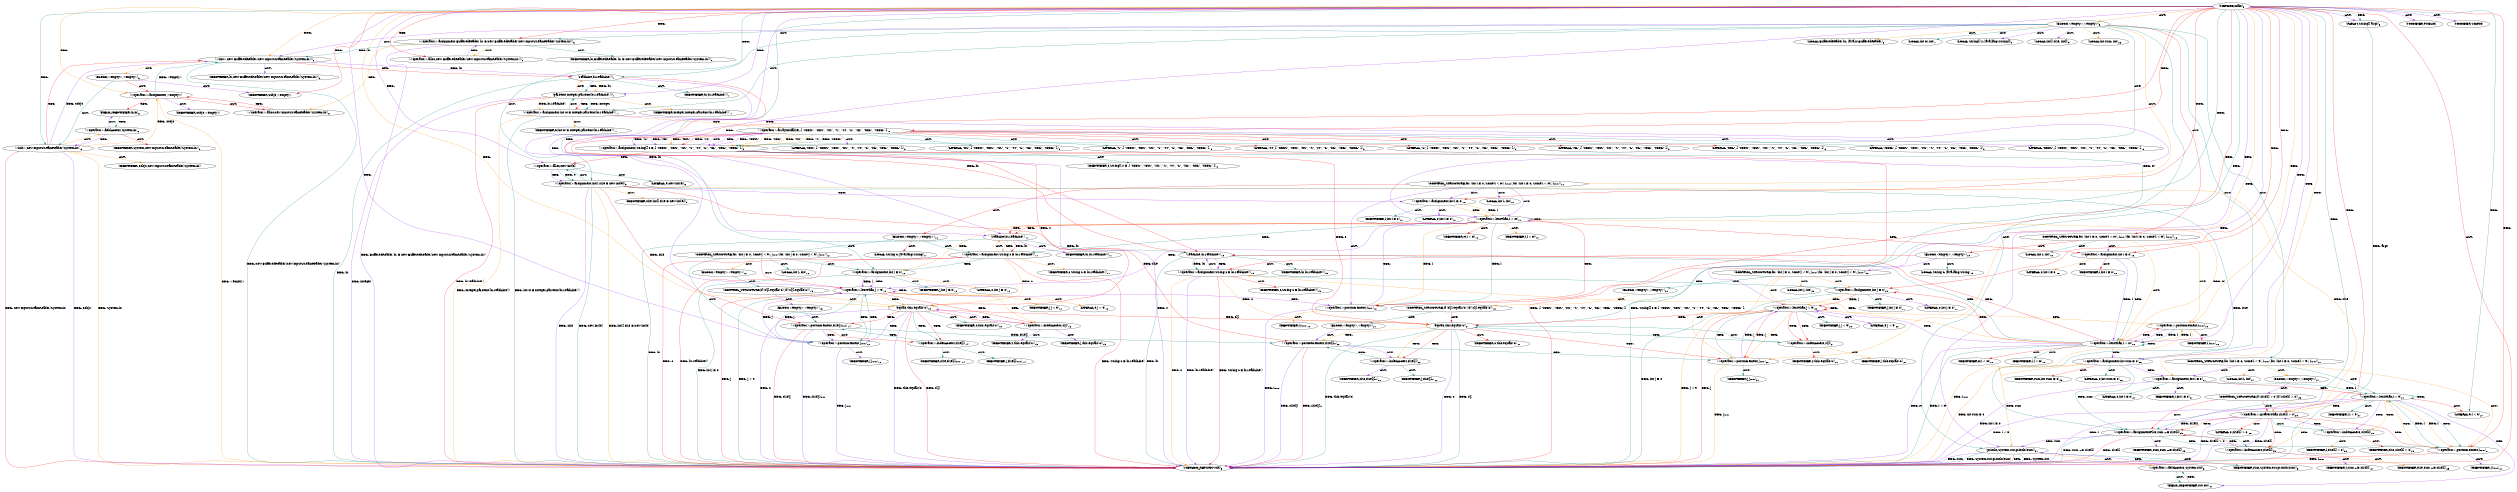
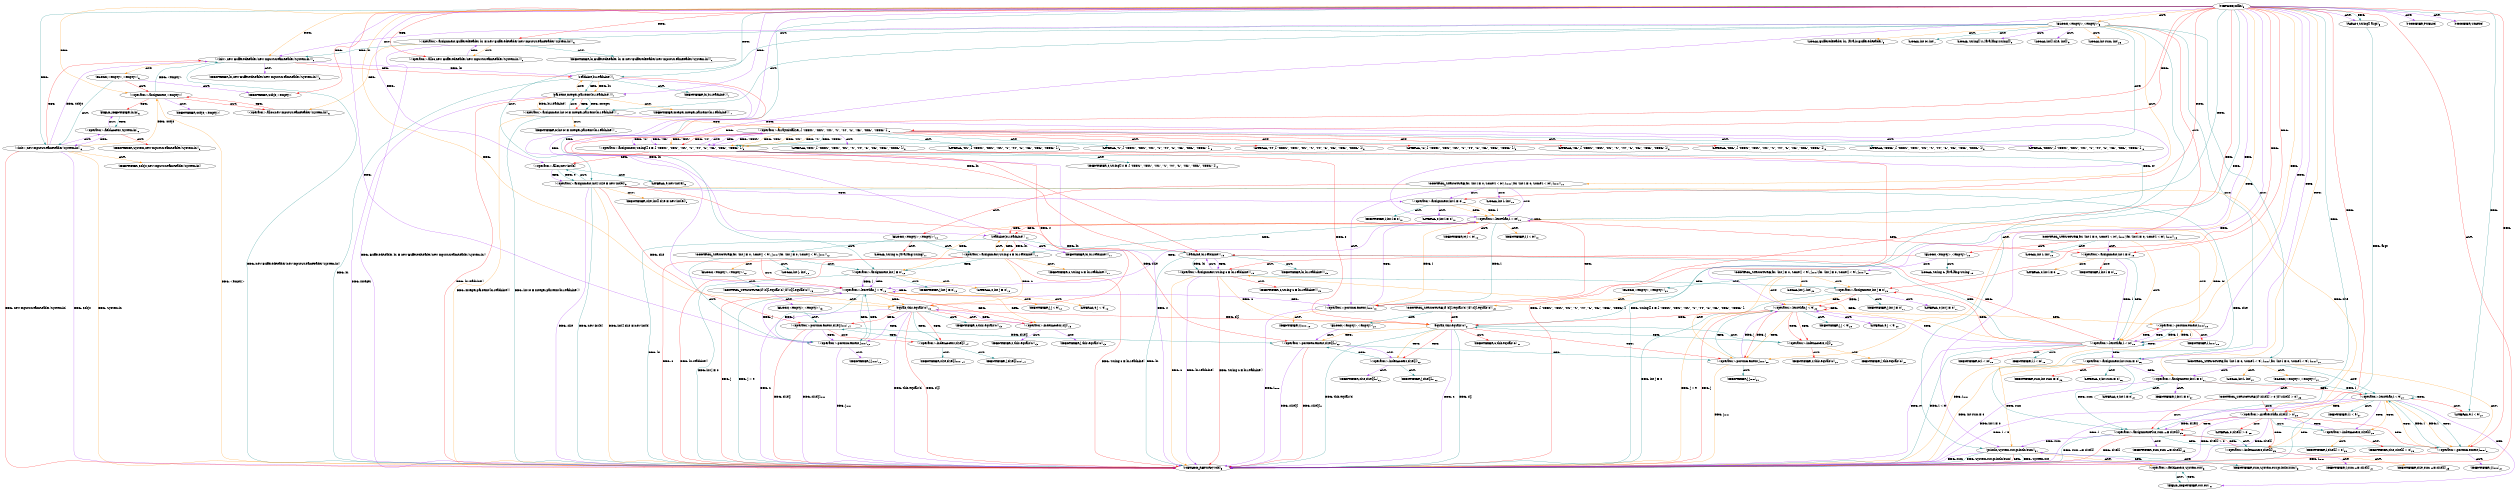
(79, 140) -> (79, 140)
(2053, 442) -> (2053, 442)
